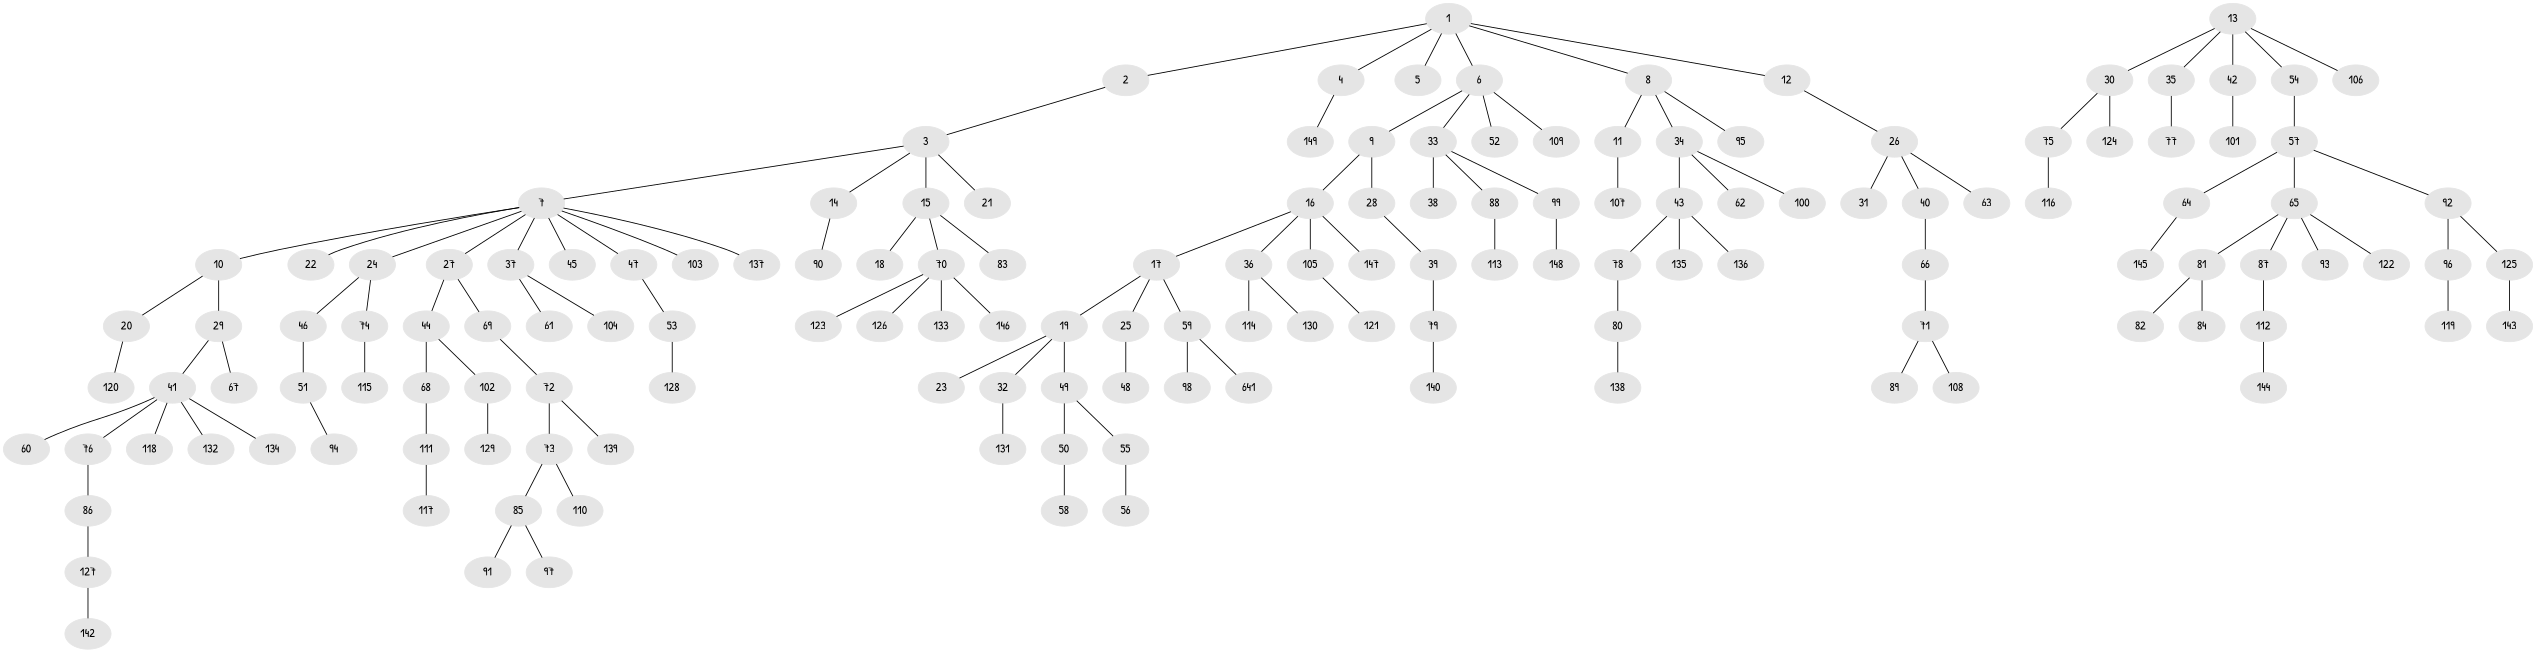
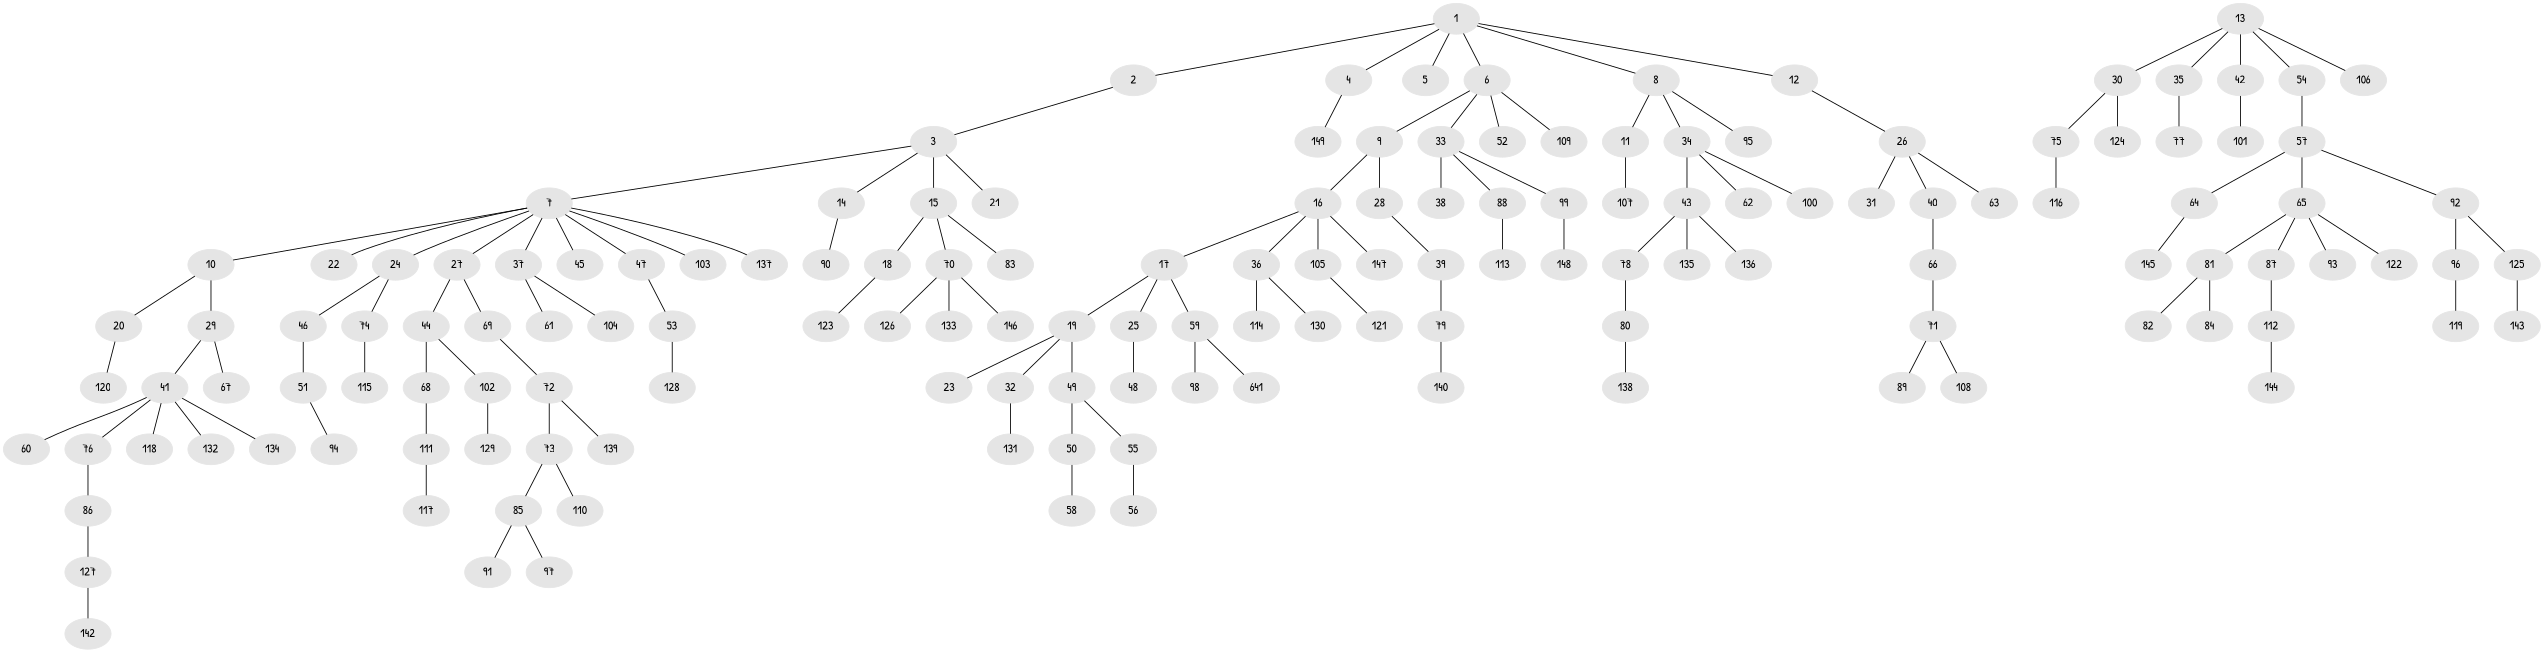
(880, 296) -> (857, 295)
